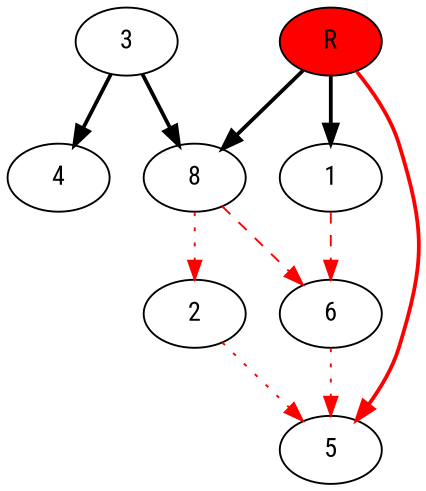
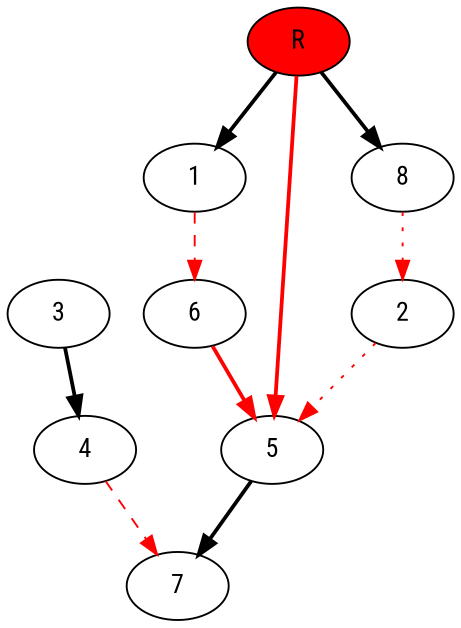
(156, 101) -> none
(256, 239) -> none
(331, 373) -> (229, 374)
none -> (178, 586)
